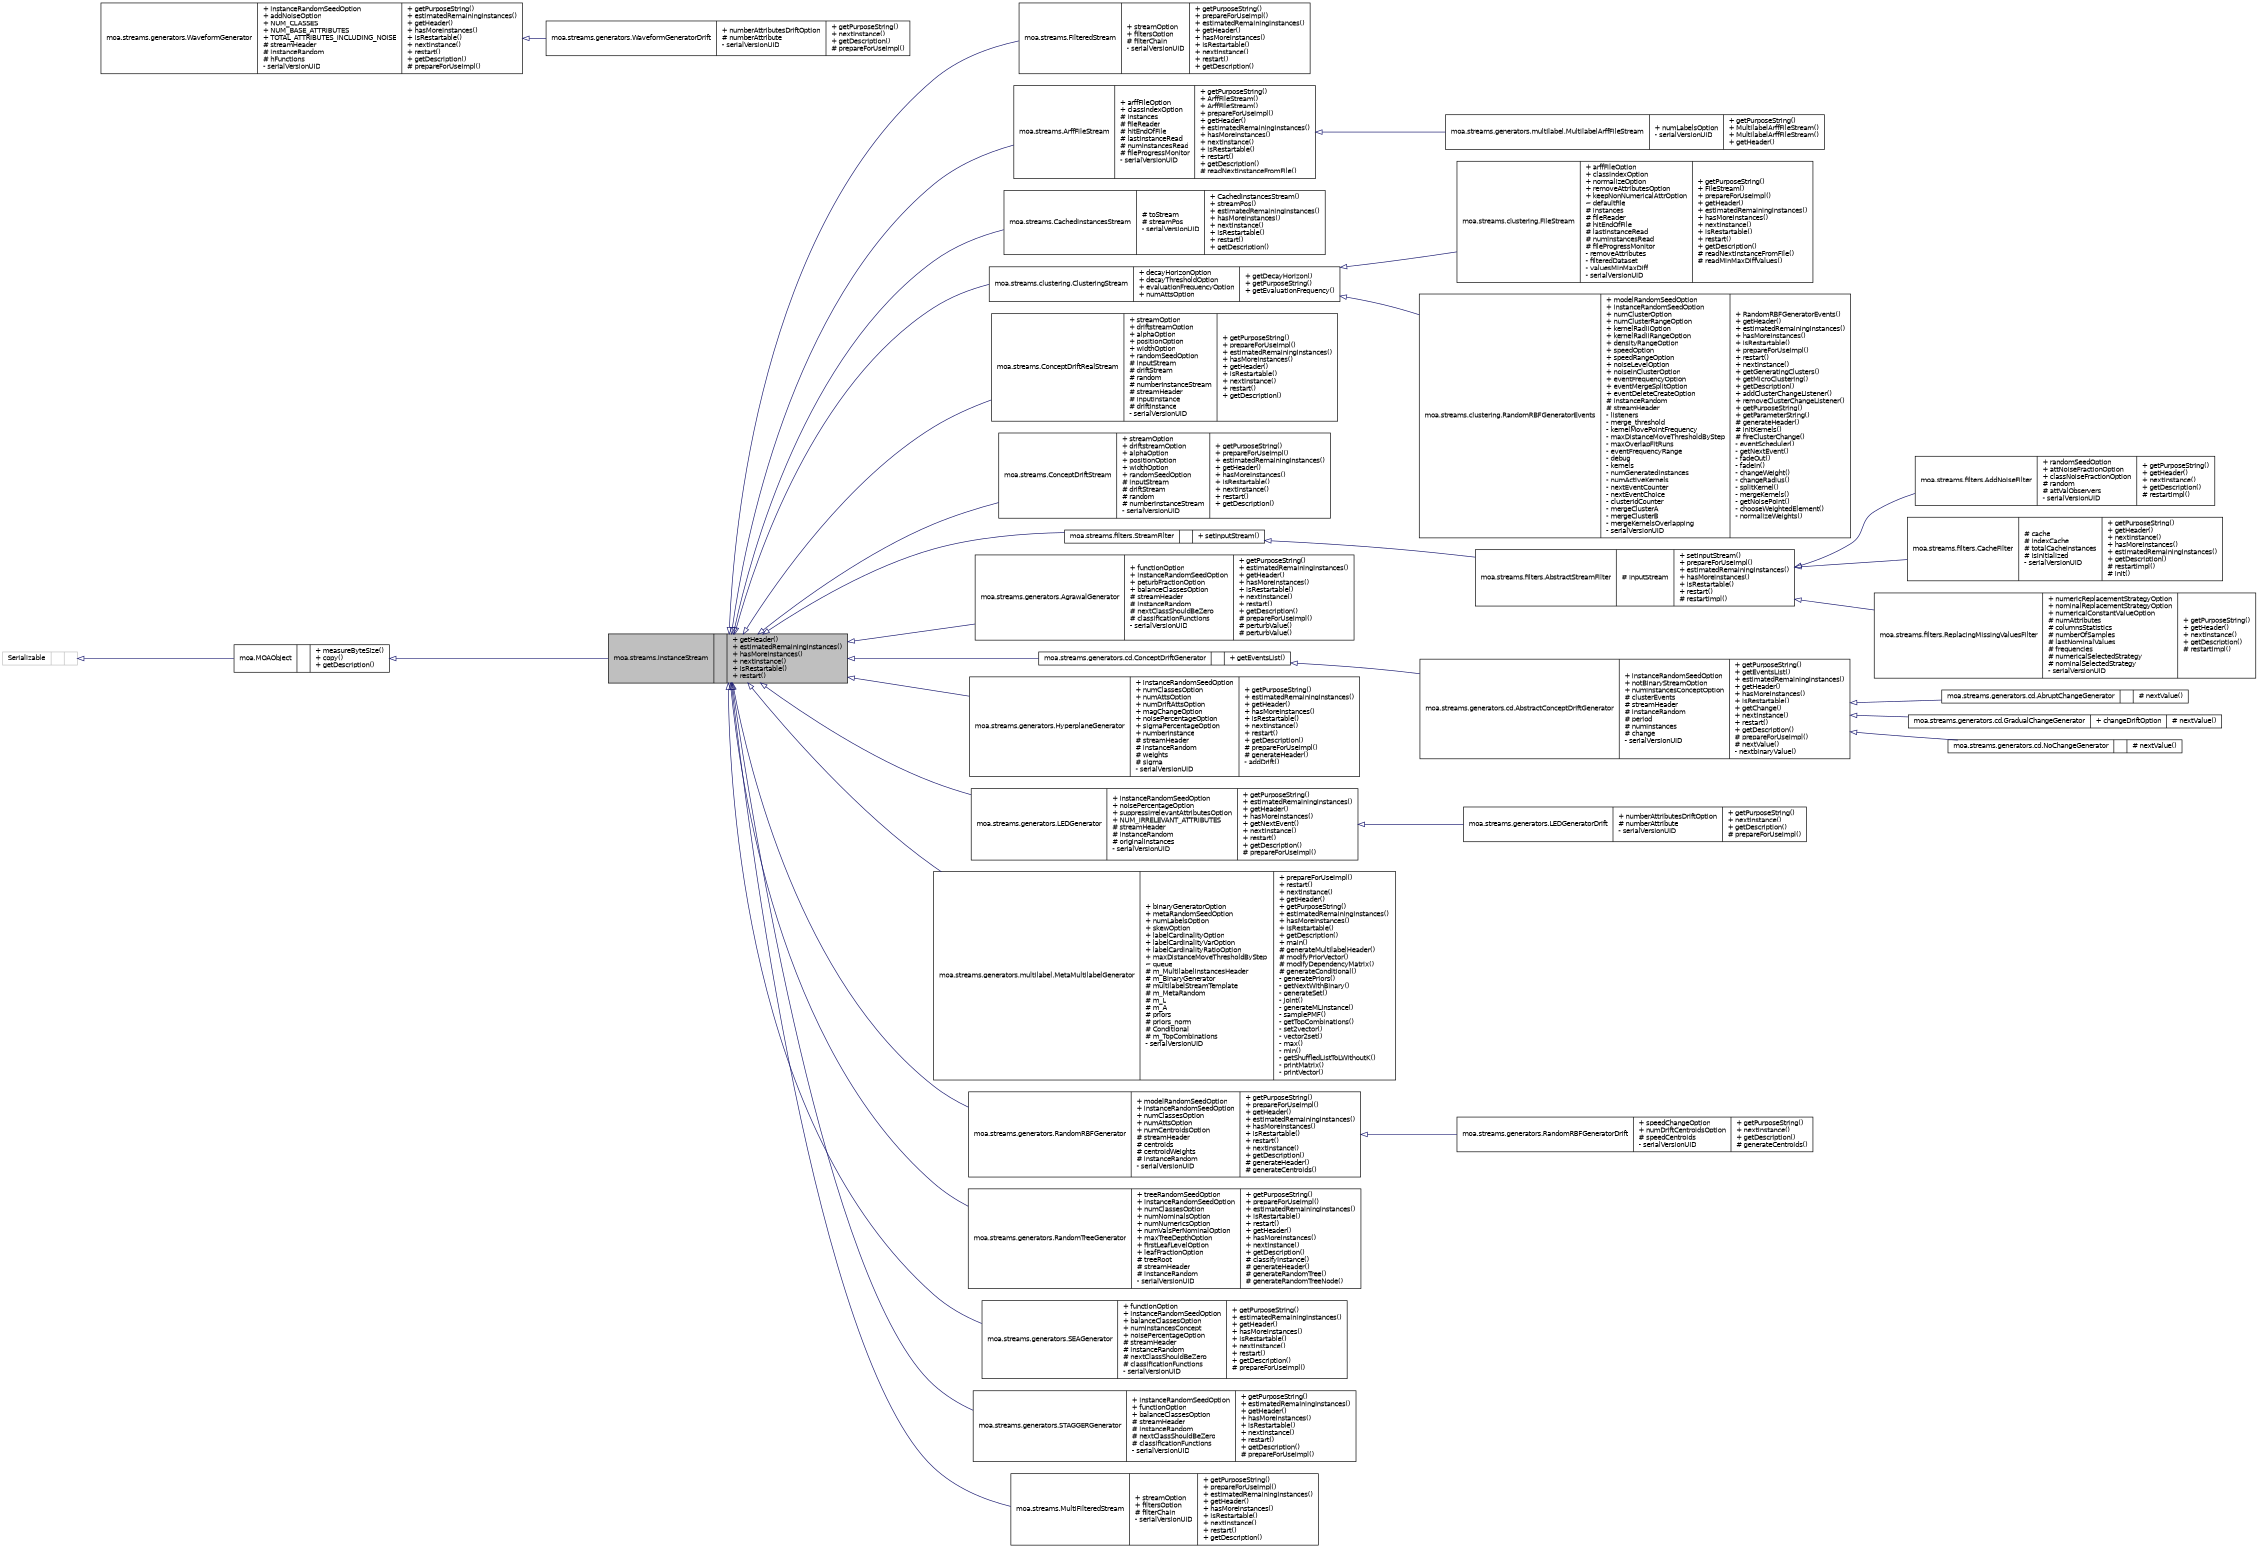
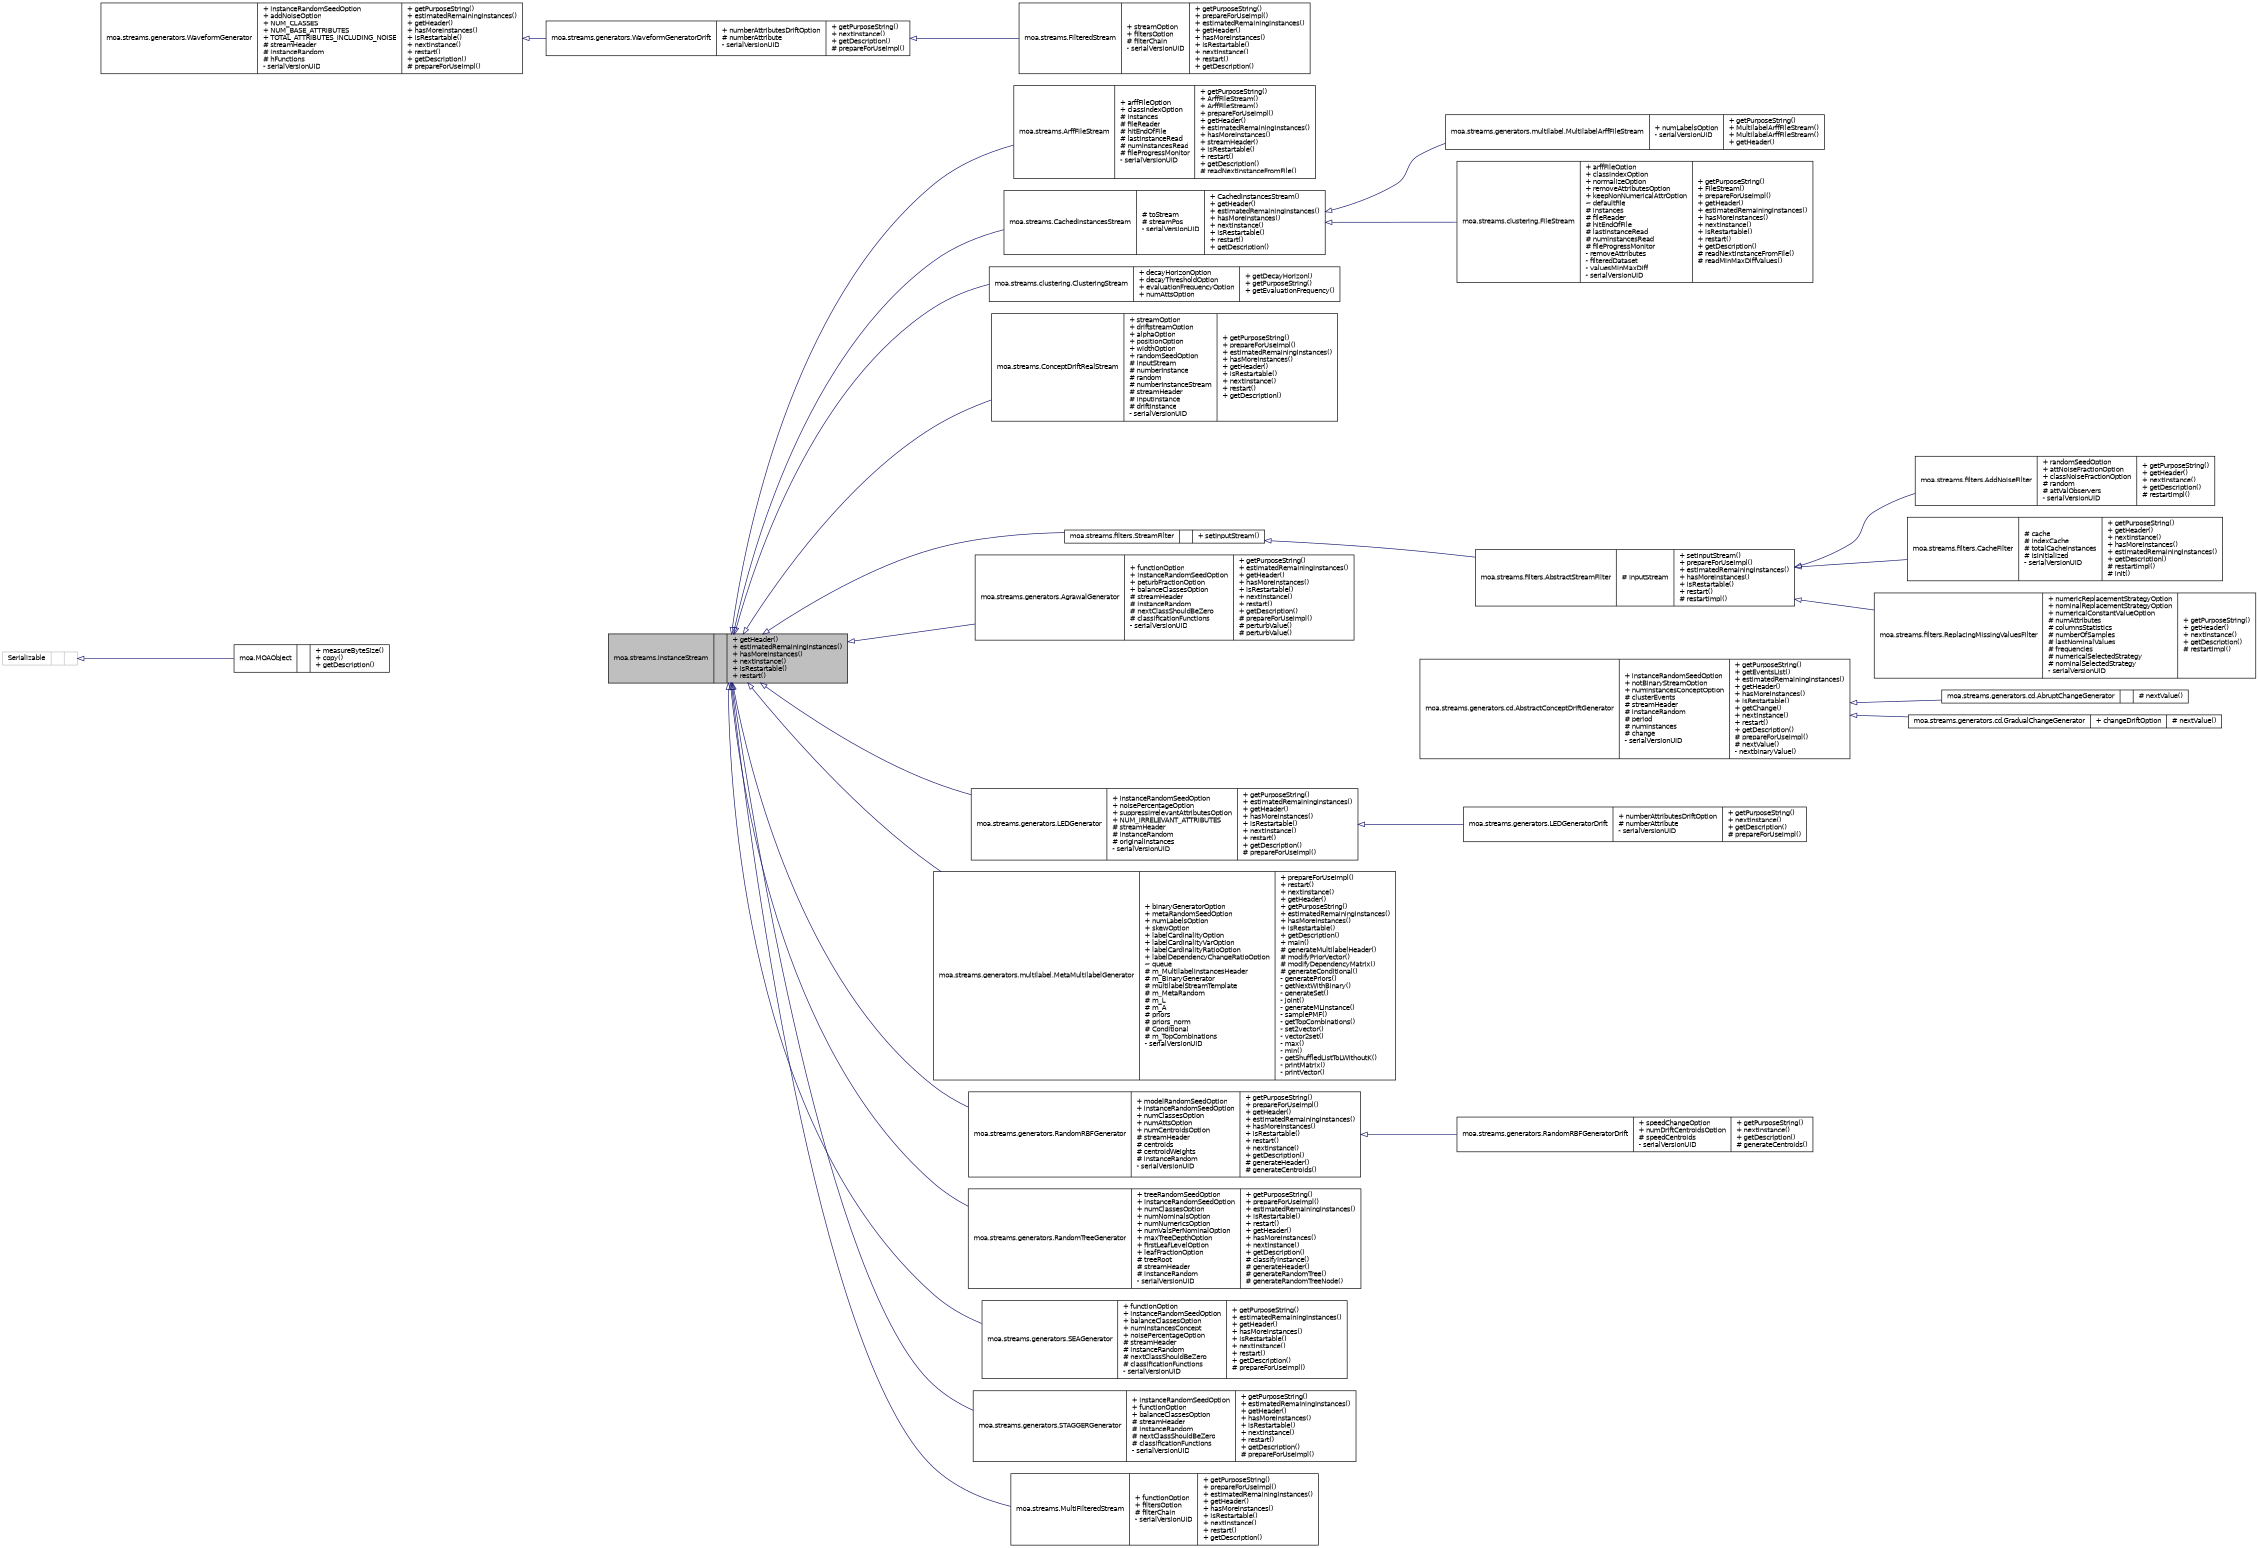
(1384, 132) -> (1395, 185)
(1227, 143) -> (1229, 143)
(1233, 204) -> (1233, 204)
(1402, 260) -> (1394, 222)
(796, 288) -> (968, 38)
(1151, 371) -> (1159, 371)
(1635, 416) -> none
(1165, 476) -> none
(502, 659) -> none
(1165, 659) -> none
(1165, 727) -> none
(2065, 746) -> none
(1271, 824) -> (1270, 824)
(1206, 957) -> (1207, 957)
(1161, 1498) -> (1162, 1498)
